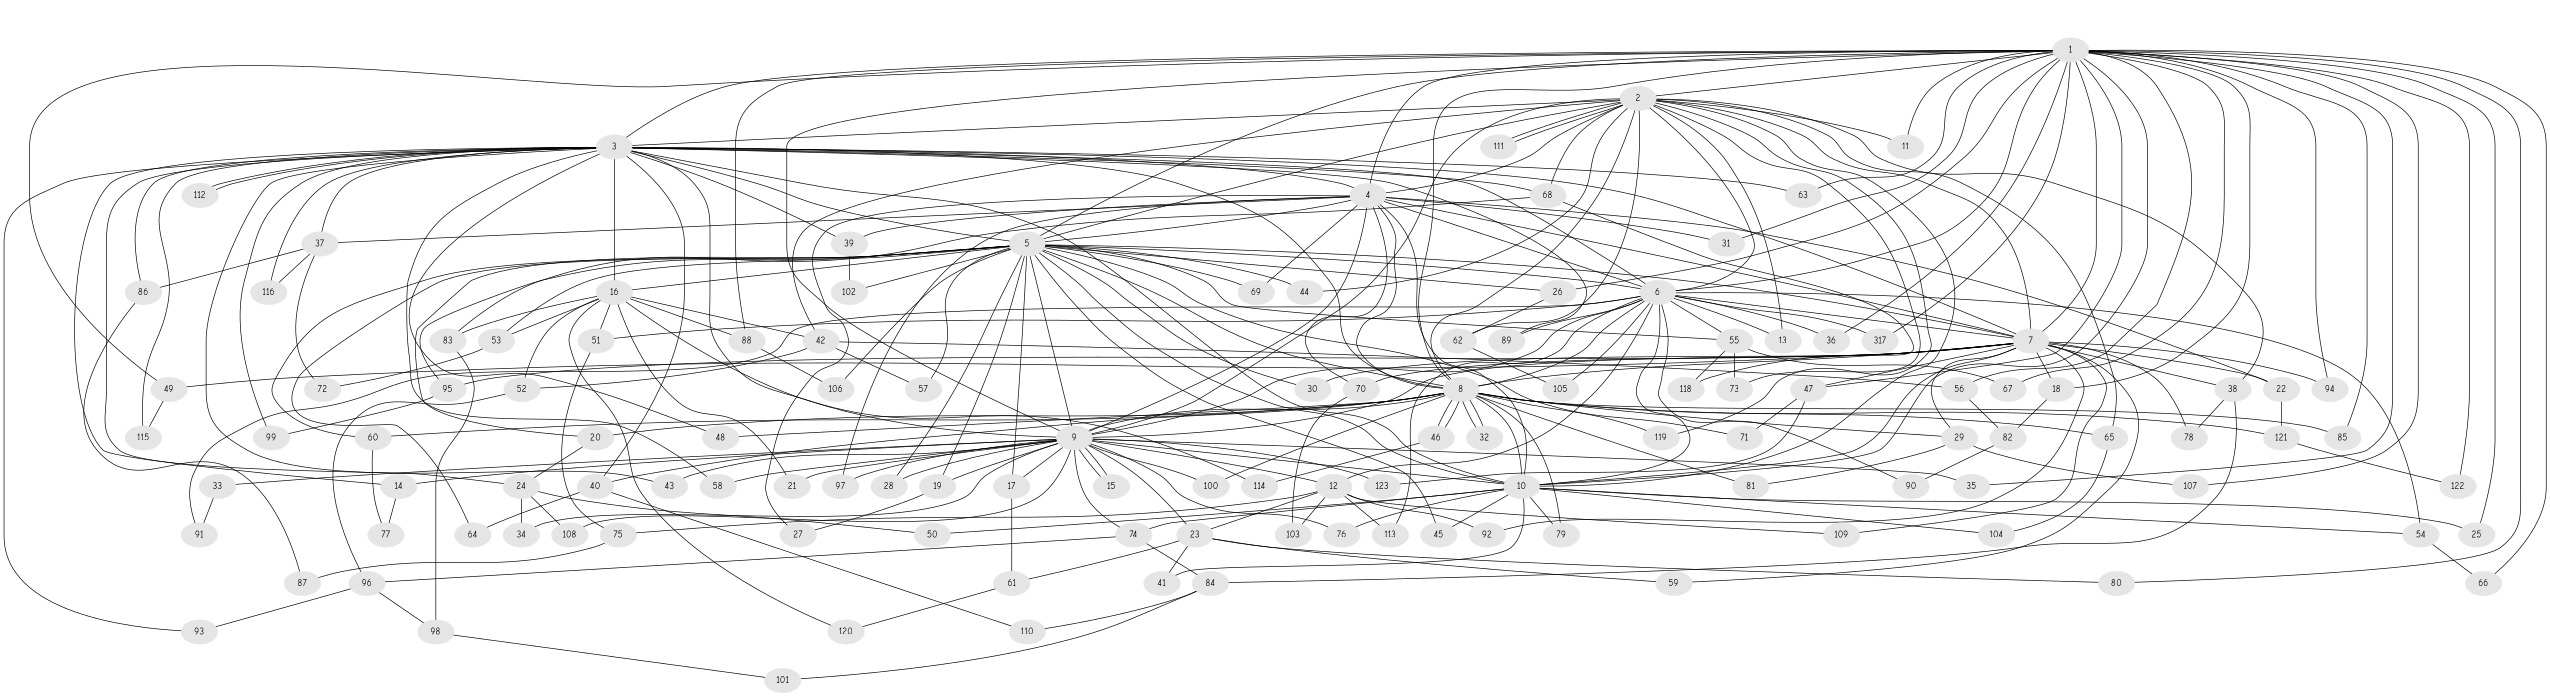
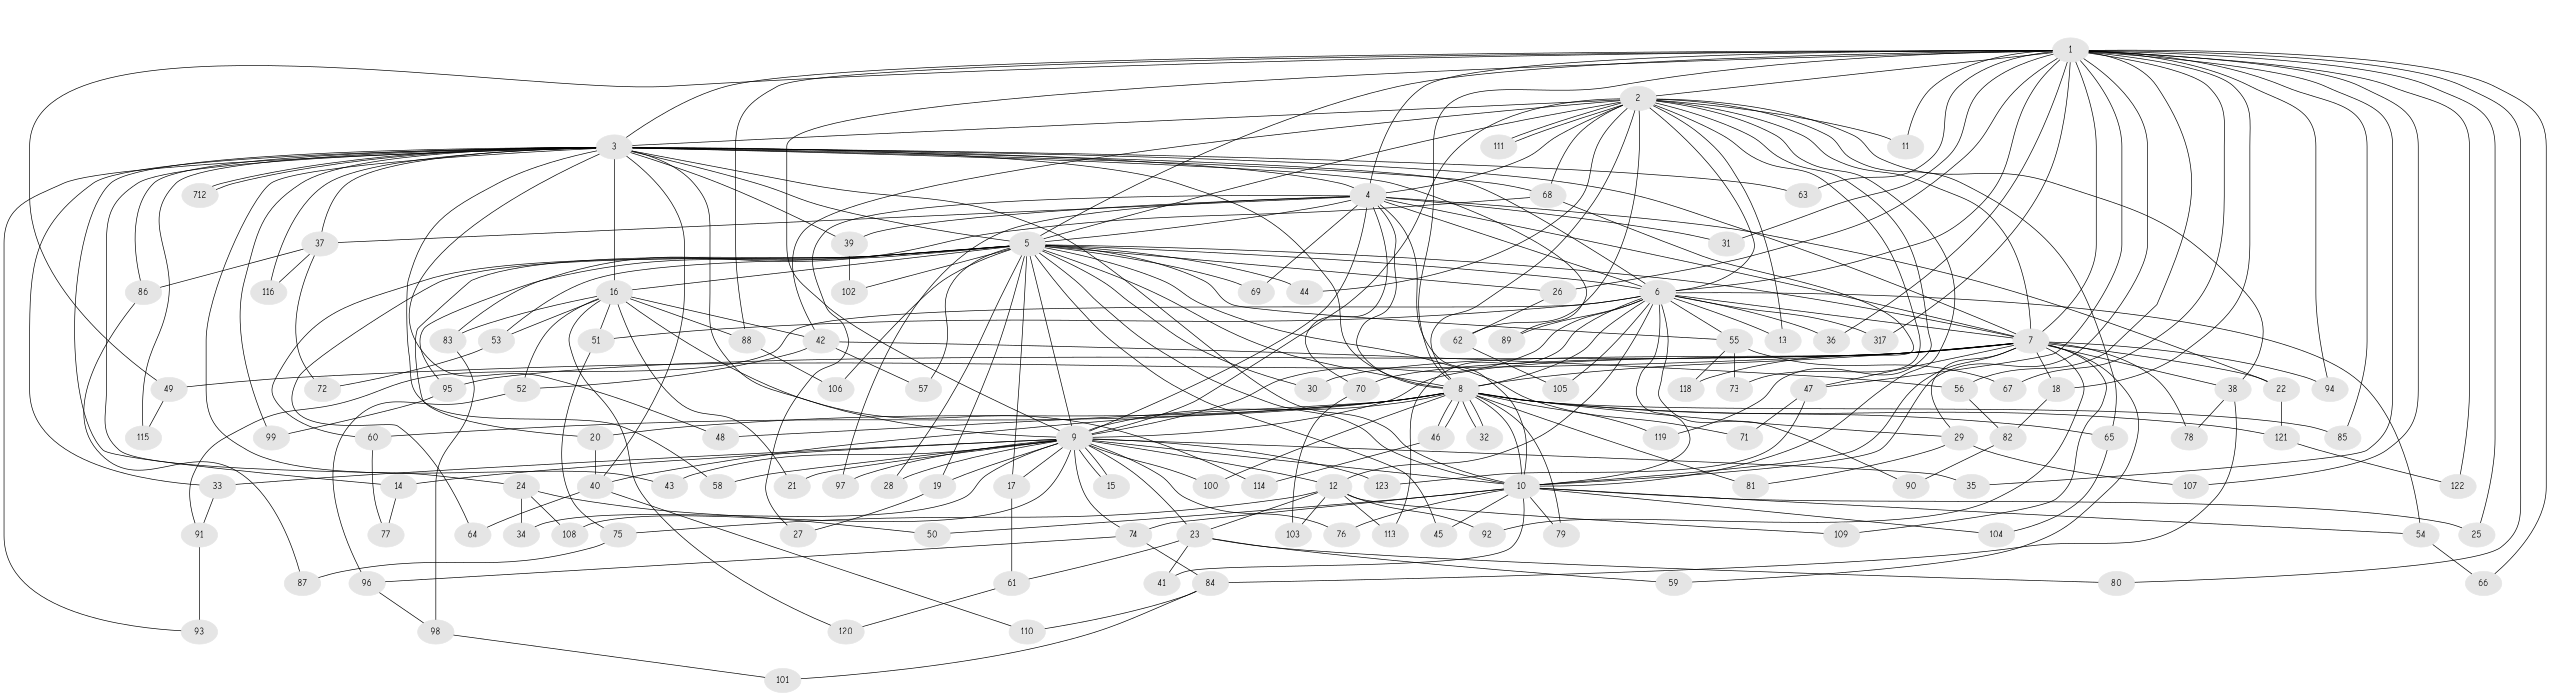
none -> (102, 180)
(200, 195) -> (200, 195)
(567, 457) -> (595, 458)
(283, 608) -> (199, 583)
